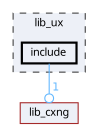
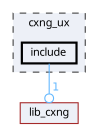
(49, 24) -> (49, 24)
